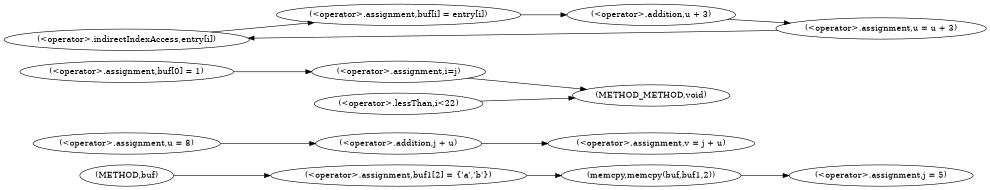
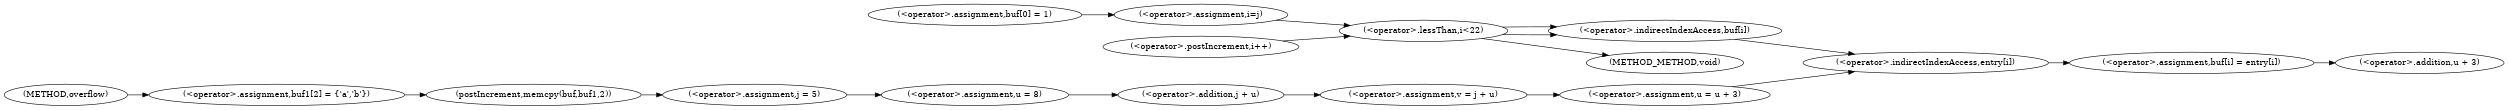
(756, 21) -> (1540, 95)
none -> (1665, 31)
none -> (1201, 47)
(524, 84) -> (1310, 23)
none -> (861, 95)
(127, 176) -> (66, 95)
(651, 176) -> (534, 95)
